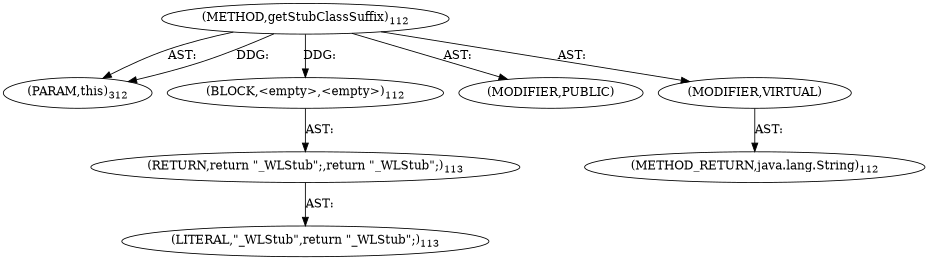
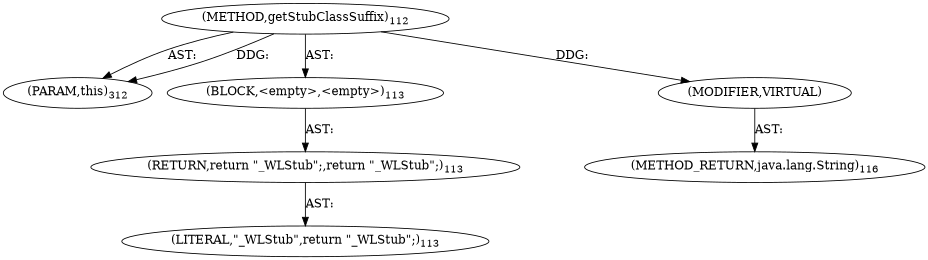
(322, 56) -> (322, 56)
(574, 56) -> (574, 56)
(395, 92) -> (395, 92)
(551, 93) -> none
(869, 166) -> (869, 166)
